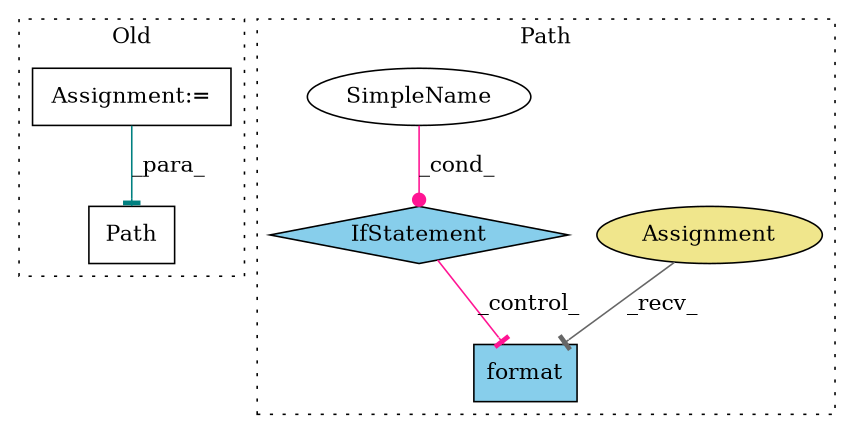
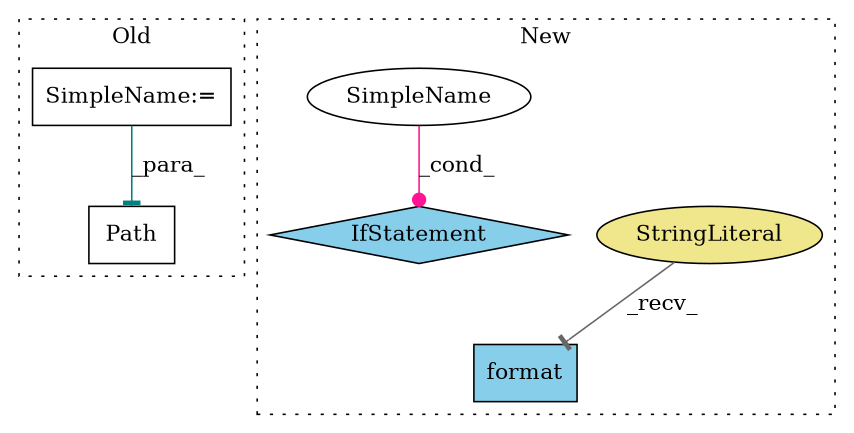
(546, 37) -> (546, 37)
(132, 97) -> (132, 97)
(710, 235) -> (710, 235)
(468, 299) -> none
